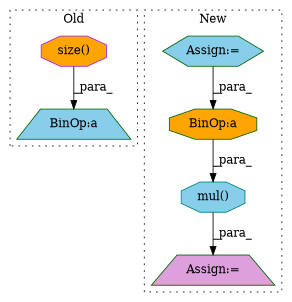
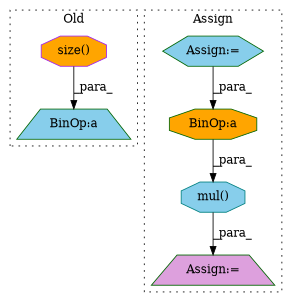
(213, 20) -> (213, 20)
